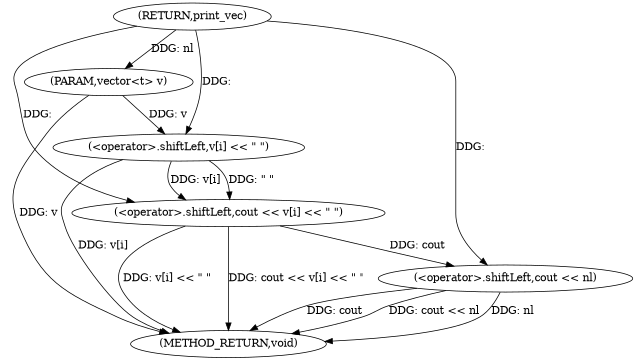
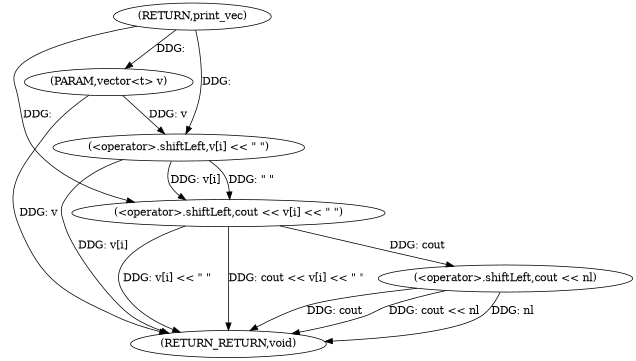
(172, 49) -> (172, 49)
(452, 72) -> none
(228, 344) -> (228, 344)
